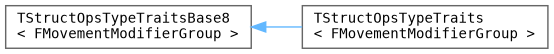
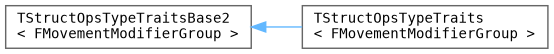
(128, 27) -> (128, 27)
